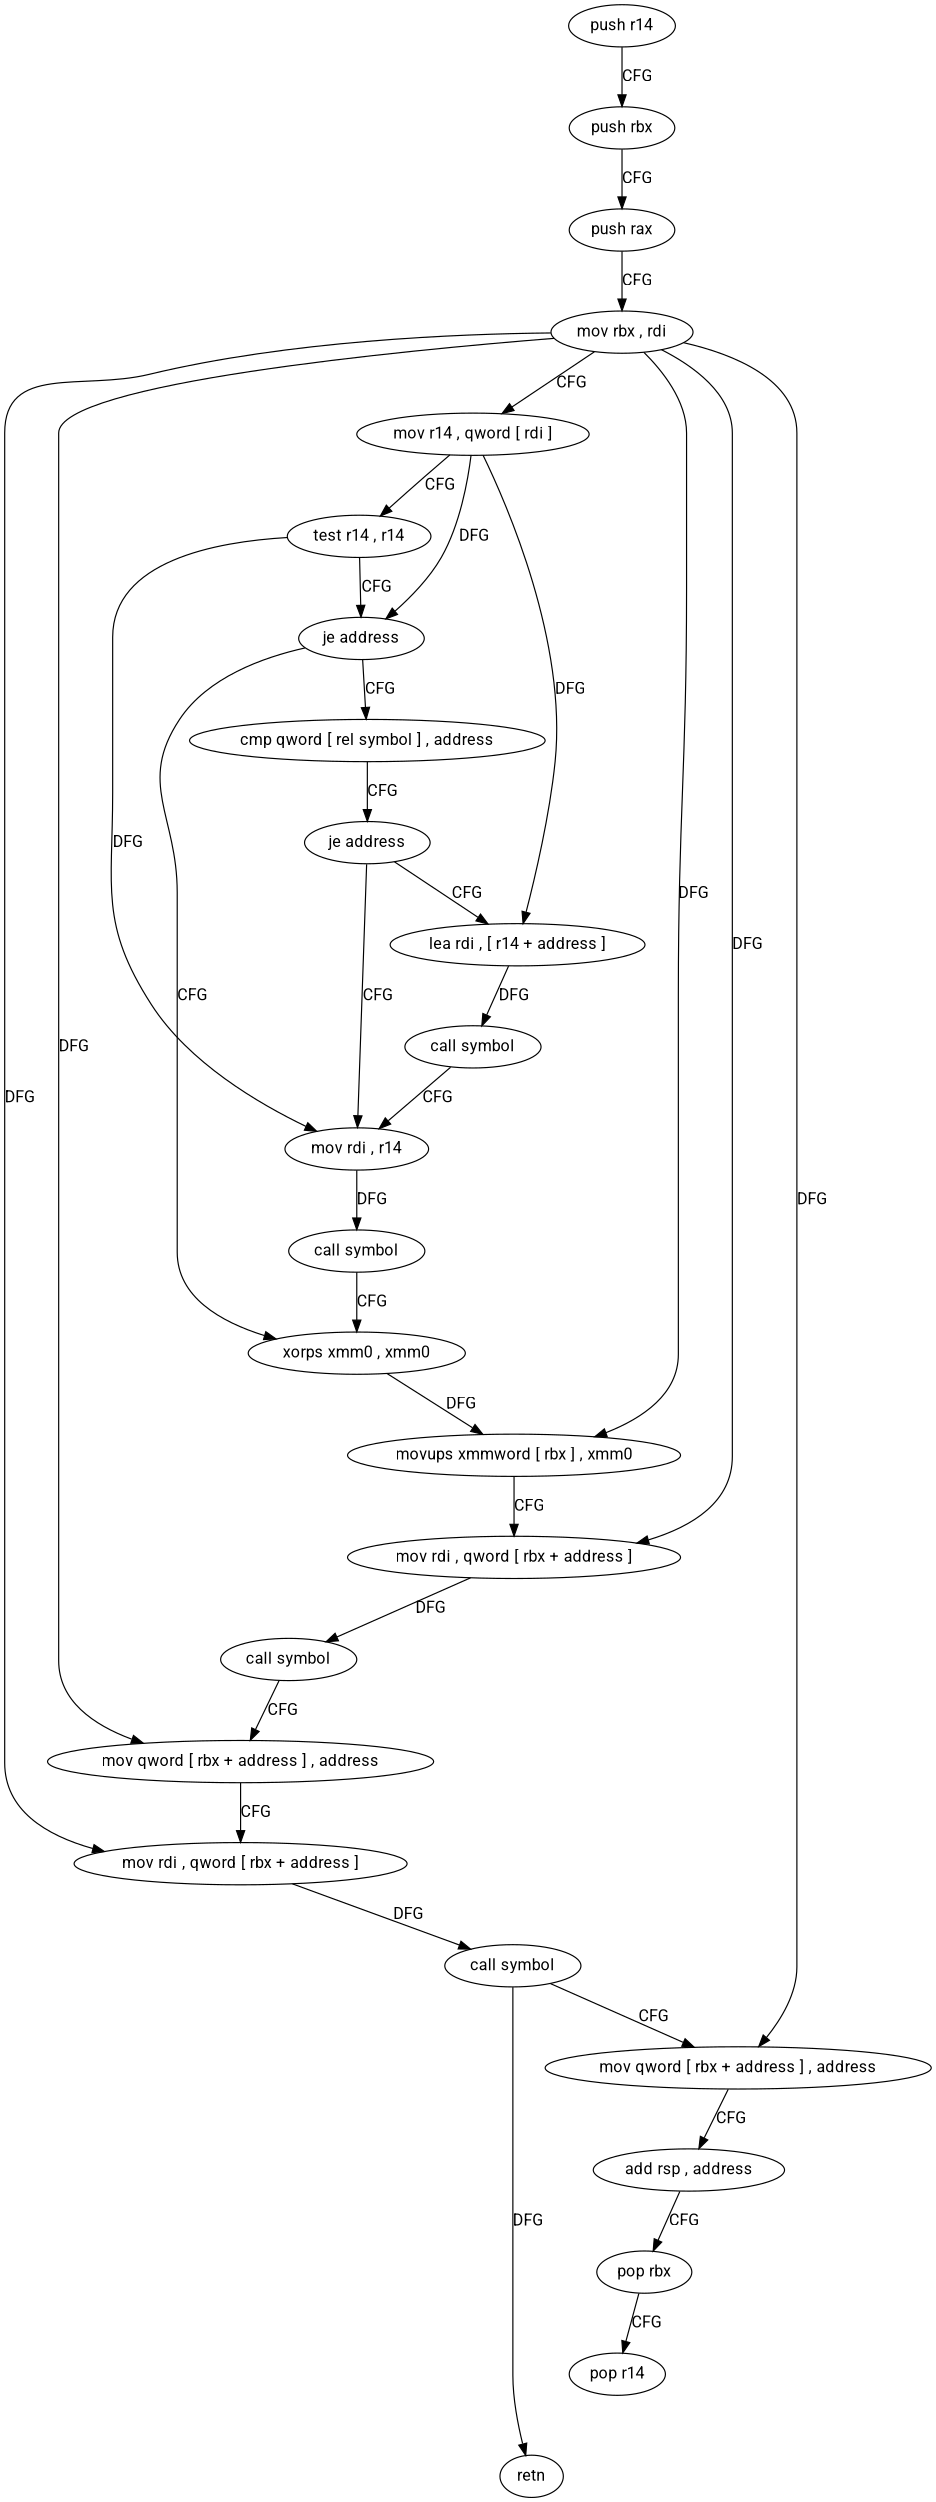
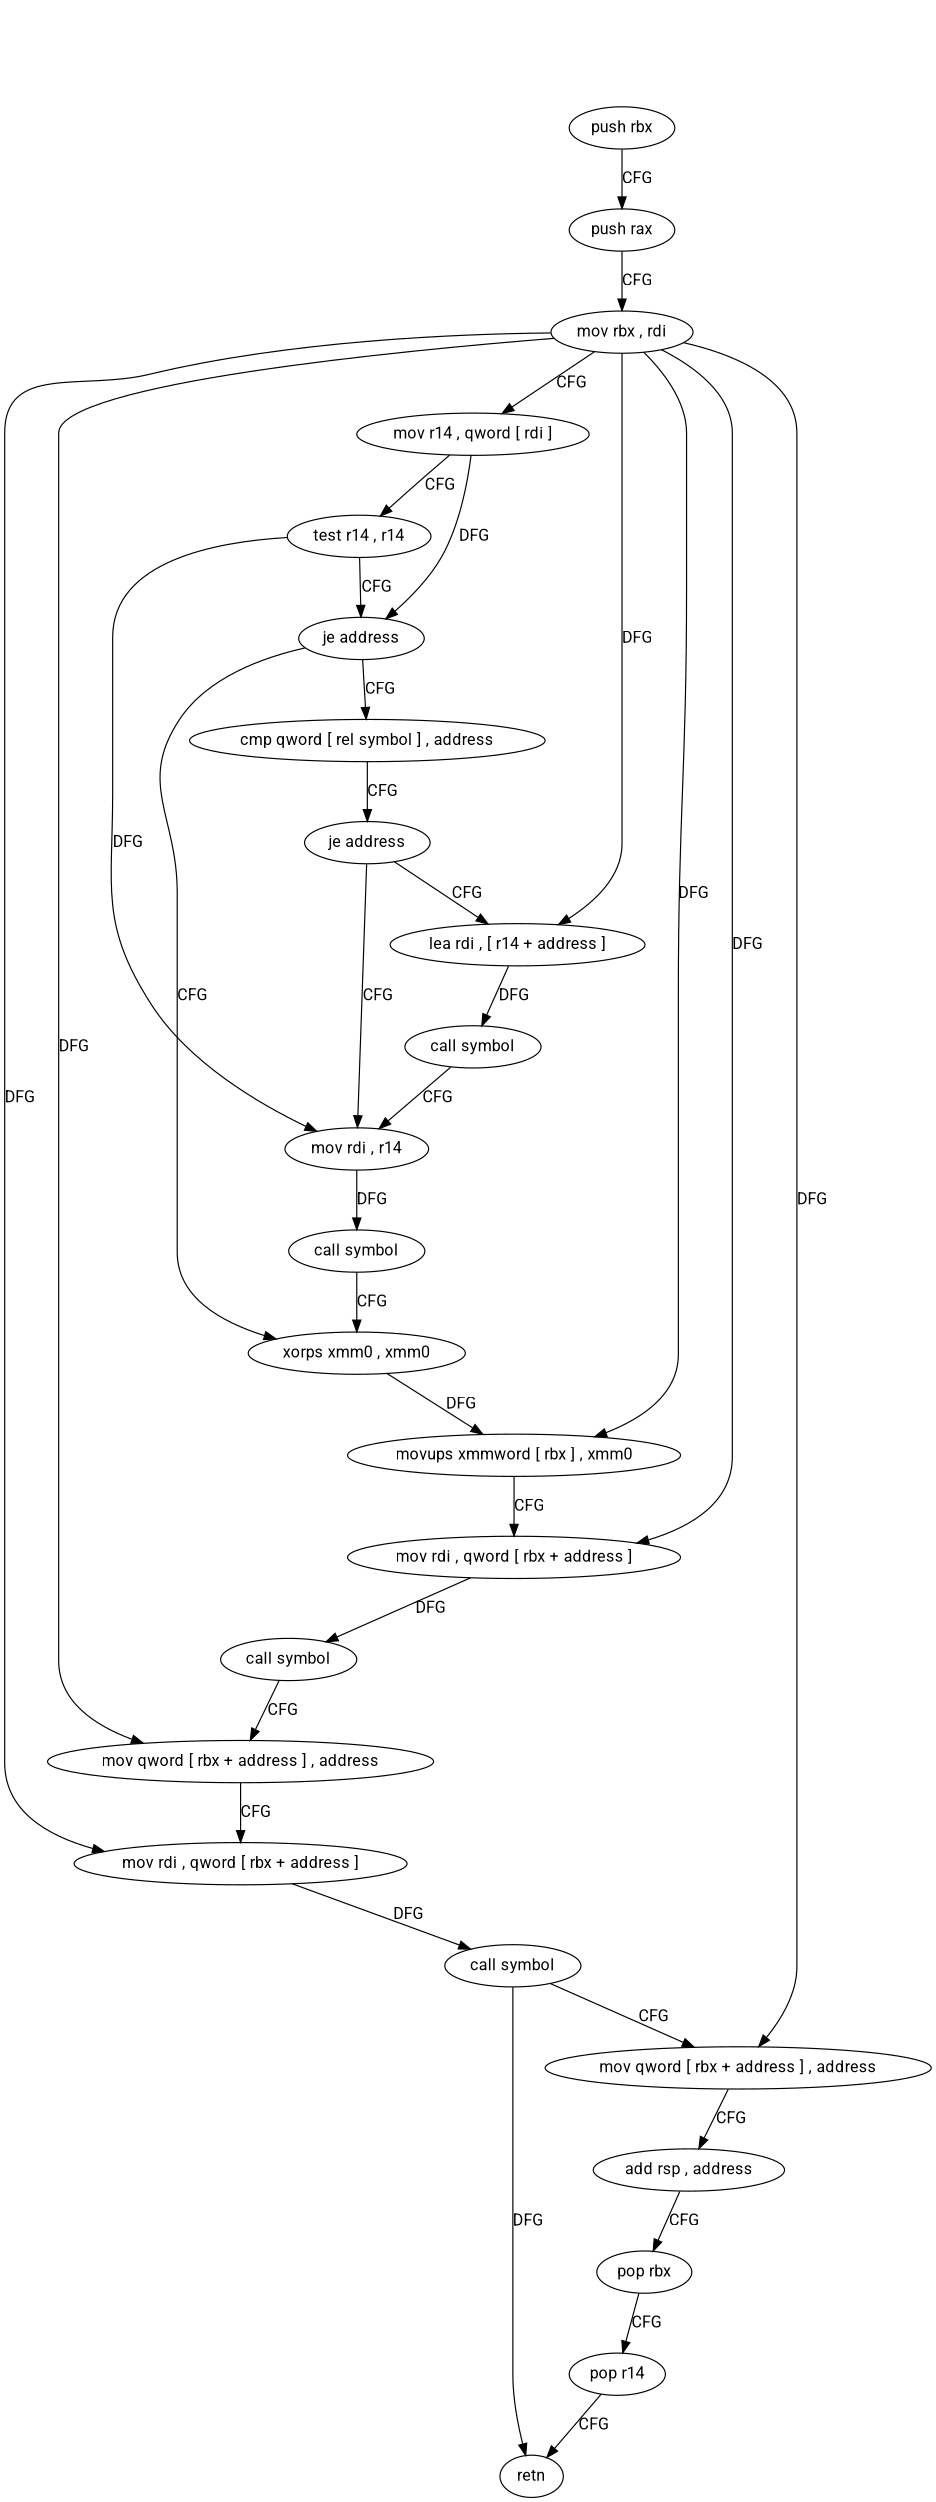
(622, 26) -> none
(553, 679) -> (622, 647)
none -> (578, 2421)
